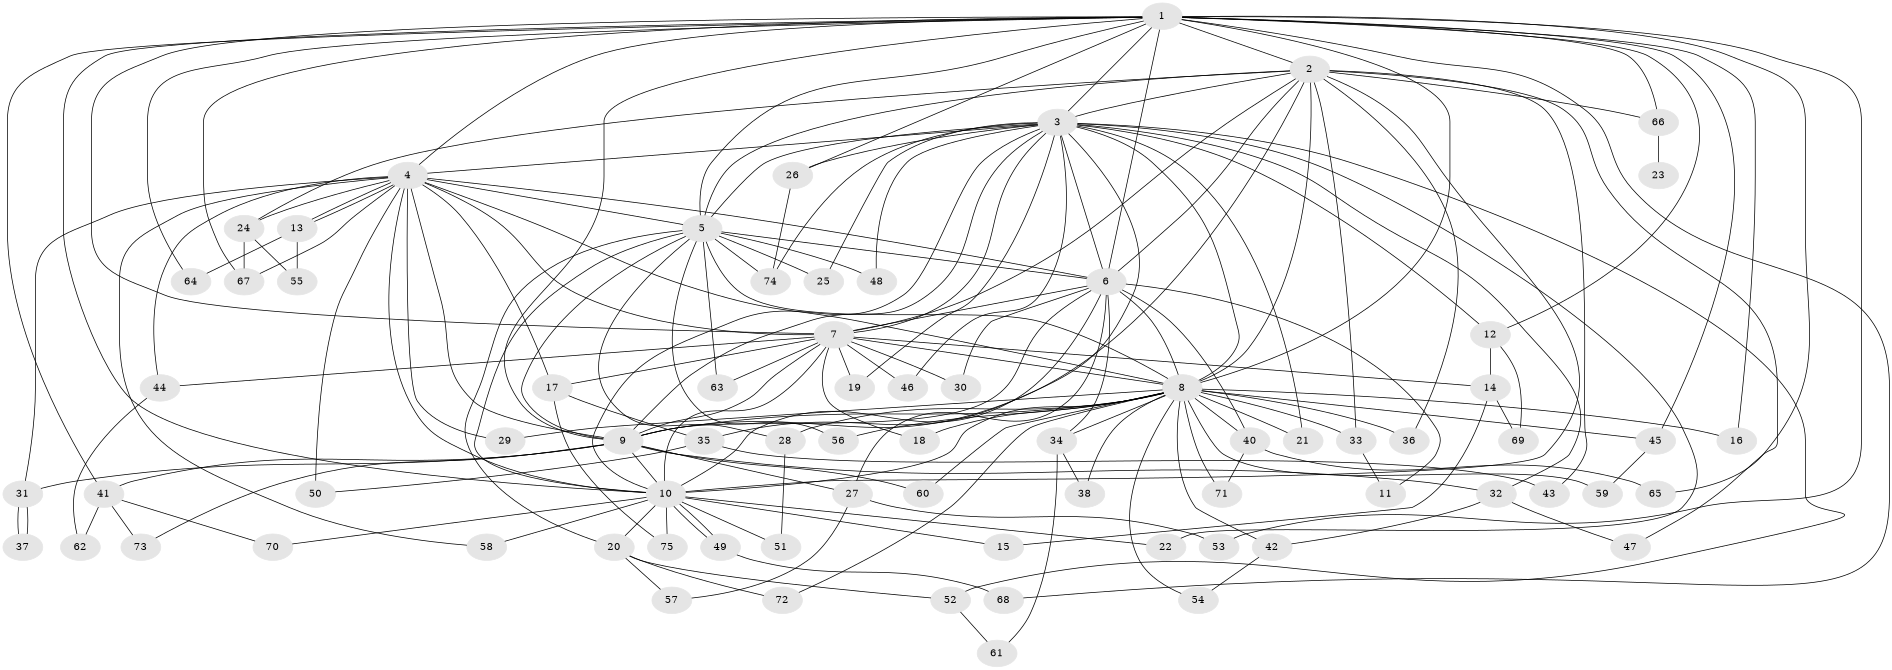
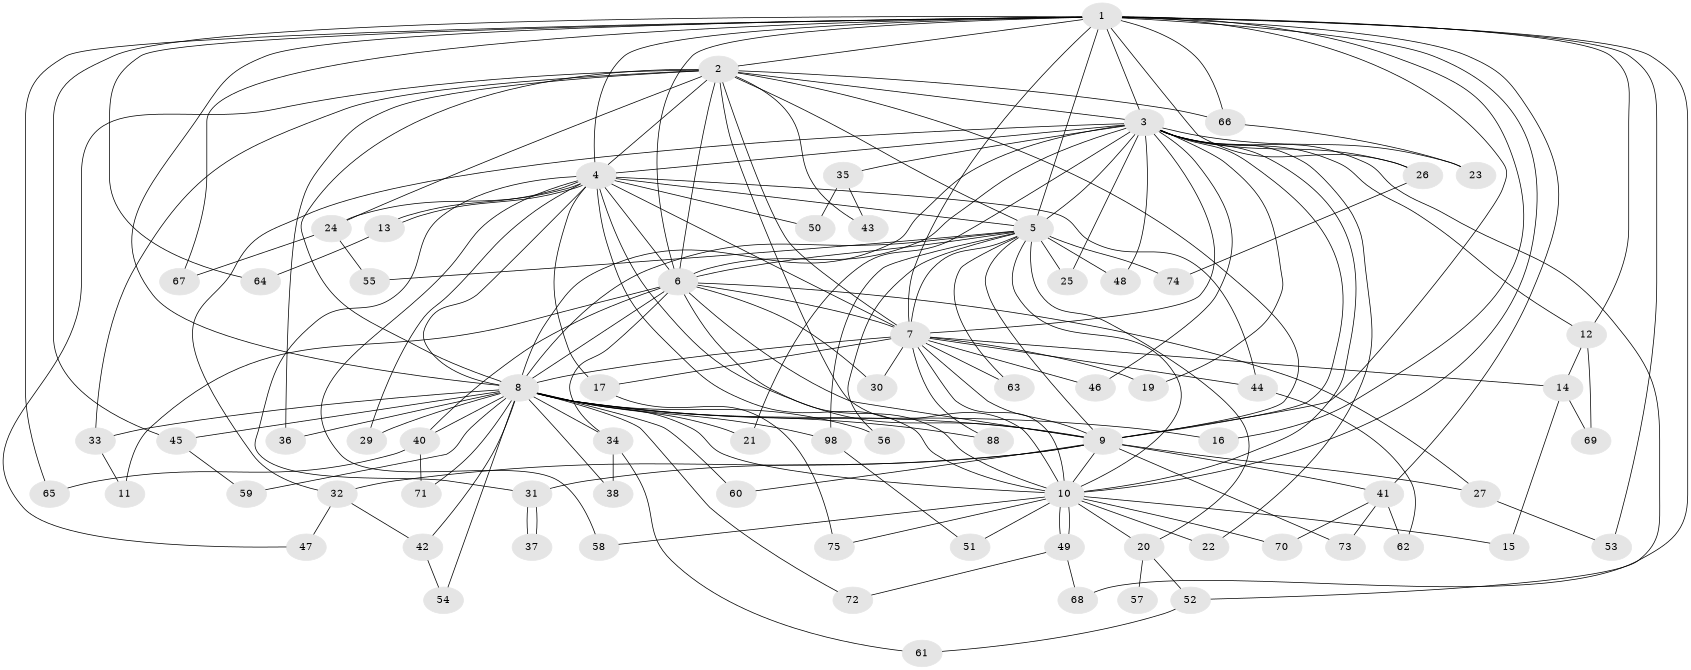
(884, 155) -> (1327, 145)
(332, 236) -> (655, 124)
(297, 250) -> (655, 261)
none -> (942, 260)
(615, 413) -> none
(785, 441) -> (831, 441)
(920, 441) -> (994, 441)
(783, 574) -> none
(696, 578) -> (959, 574)
